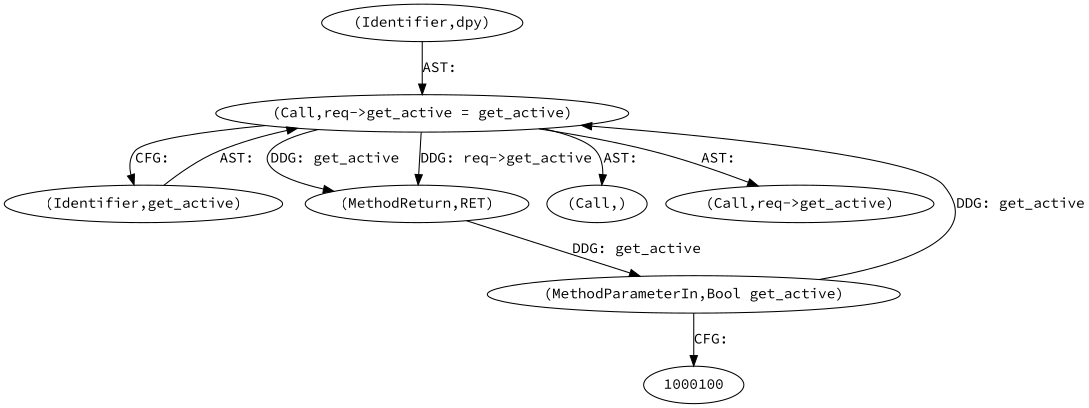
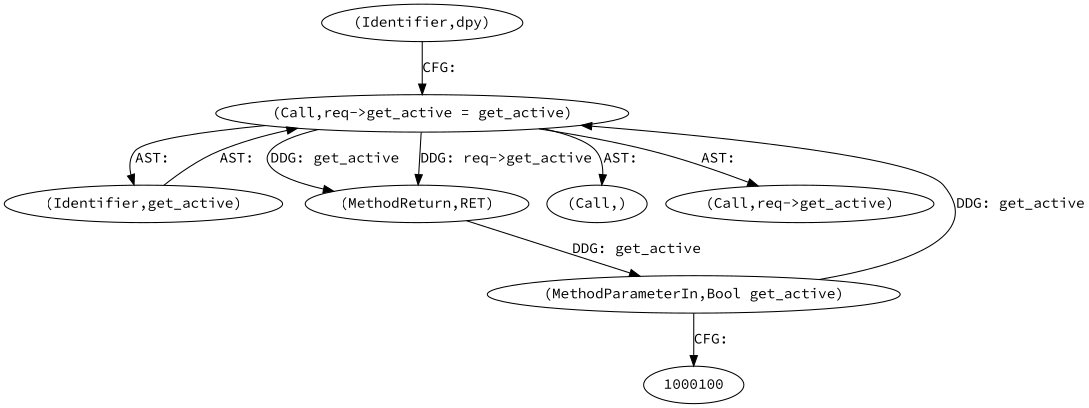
(444, 68) -> (444, 68)
(157, 159) -> (157, 159)
